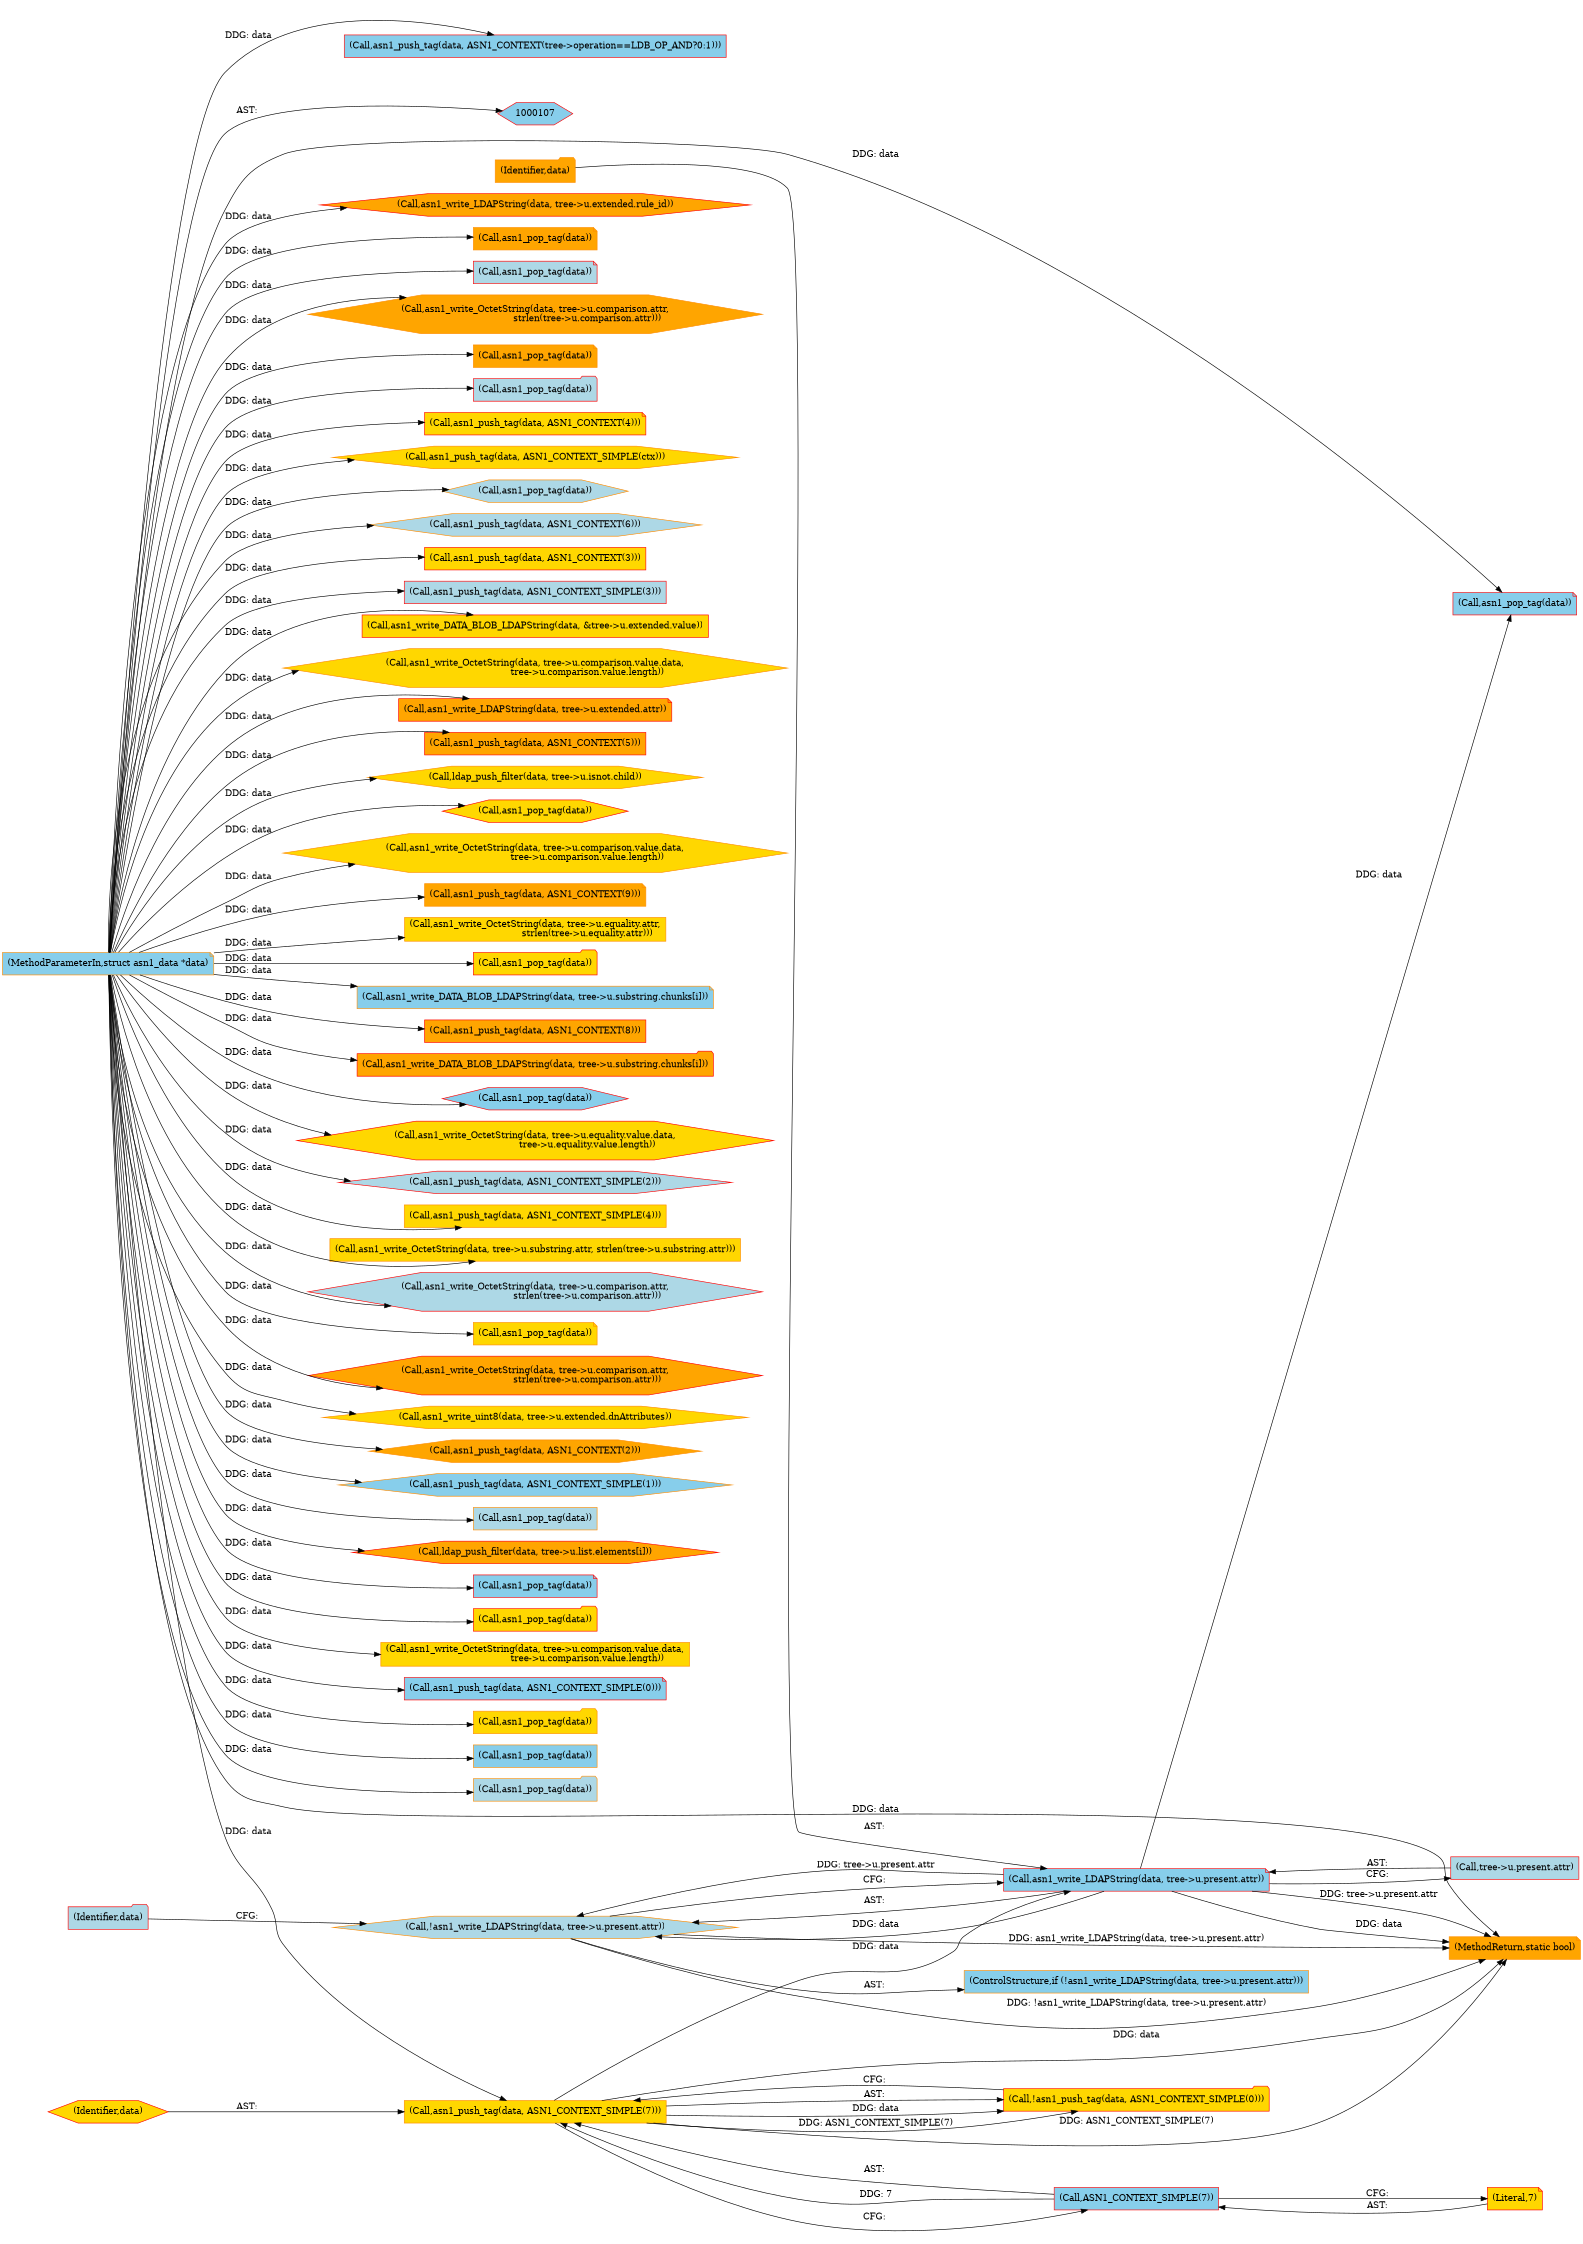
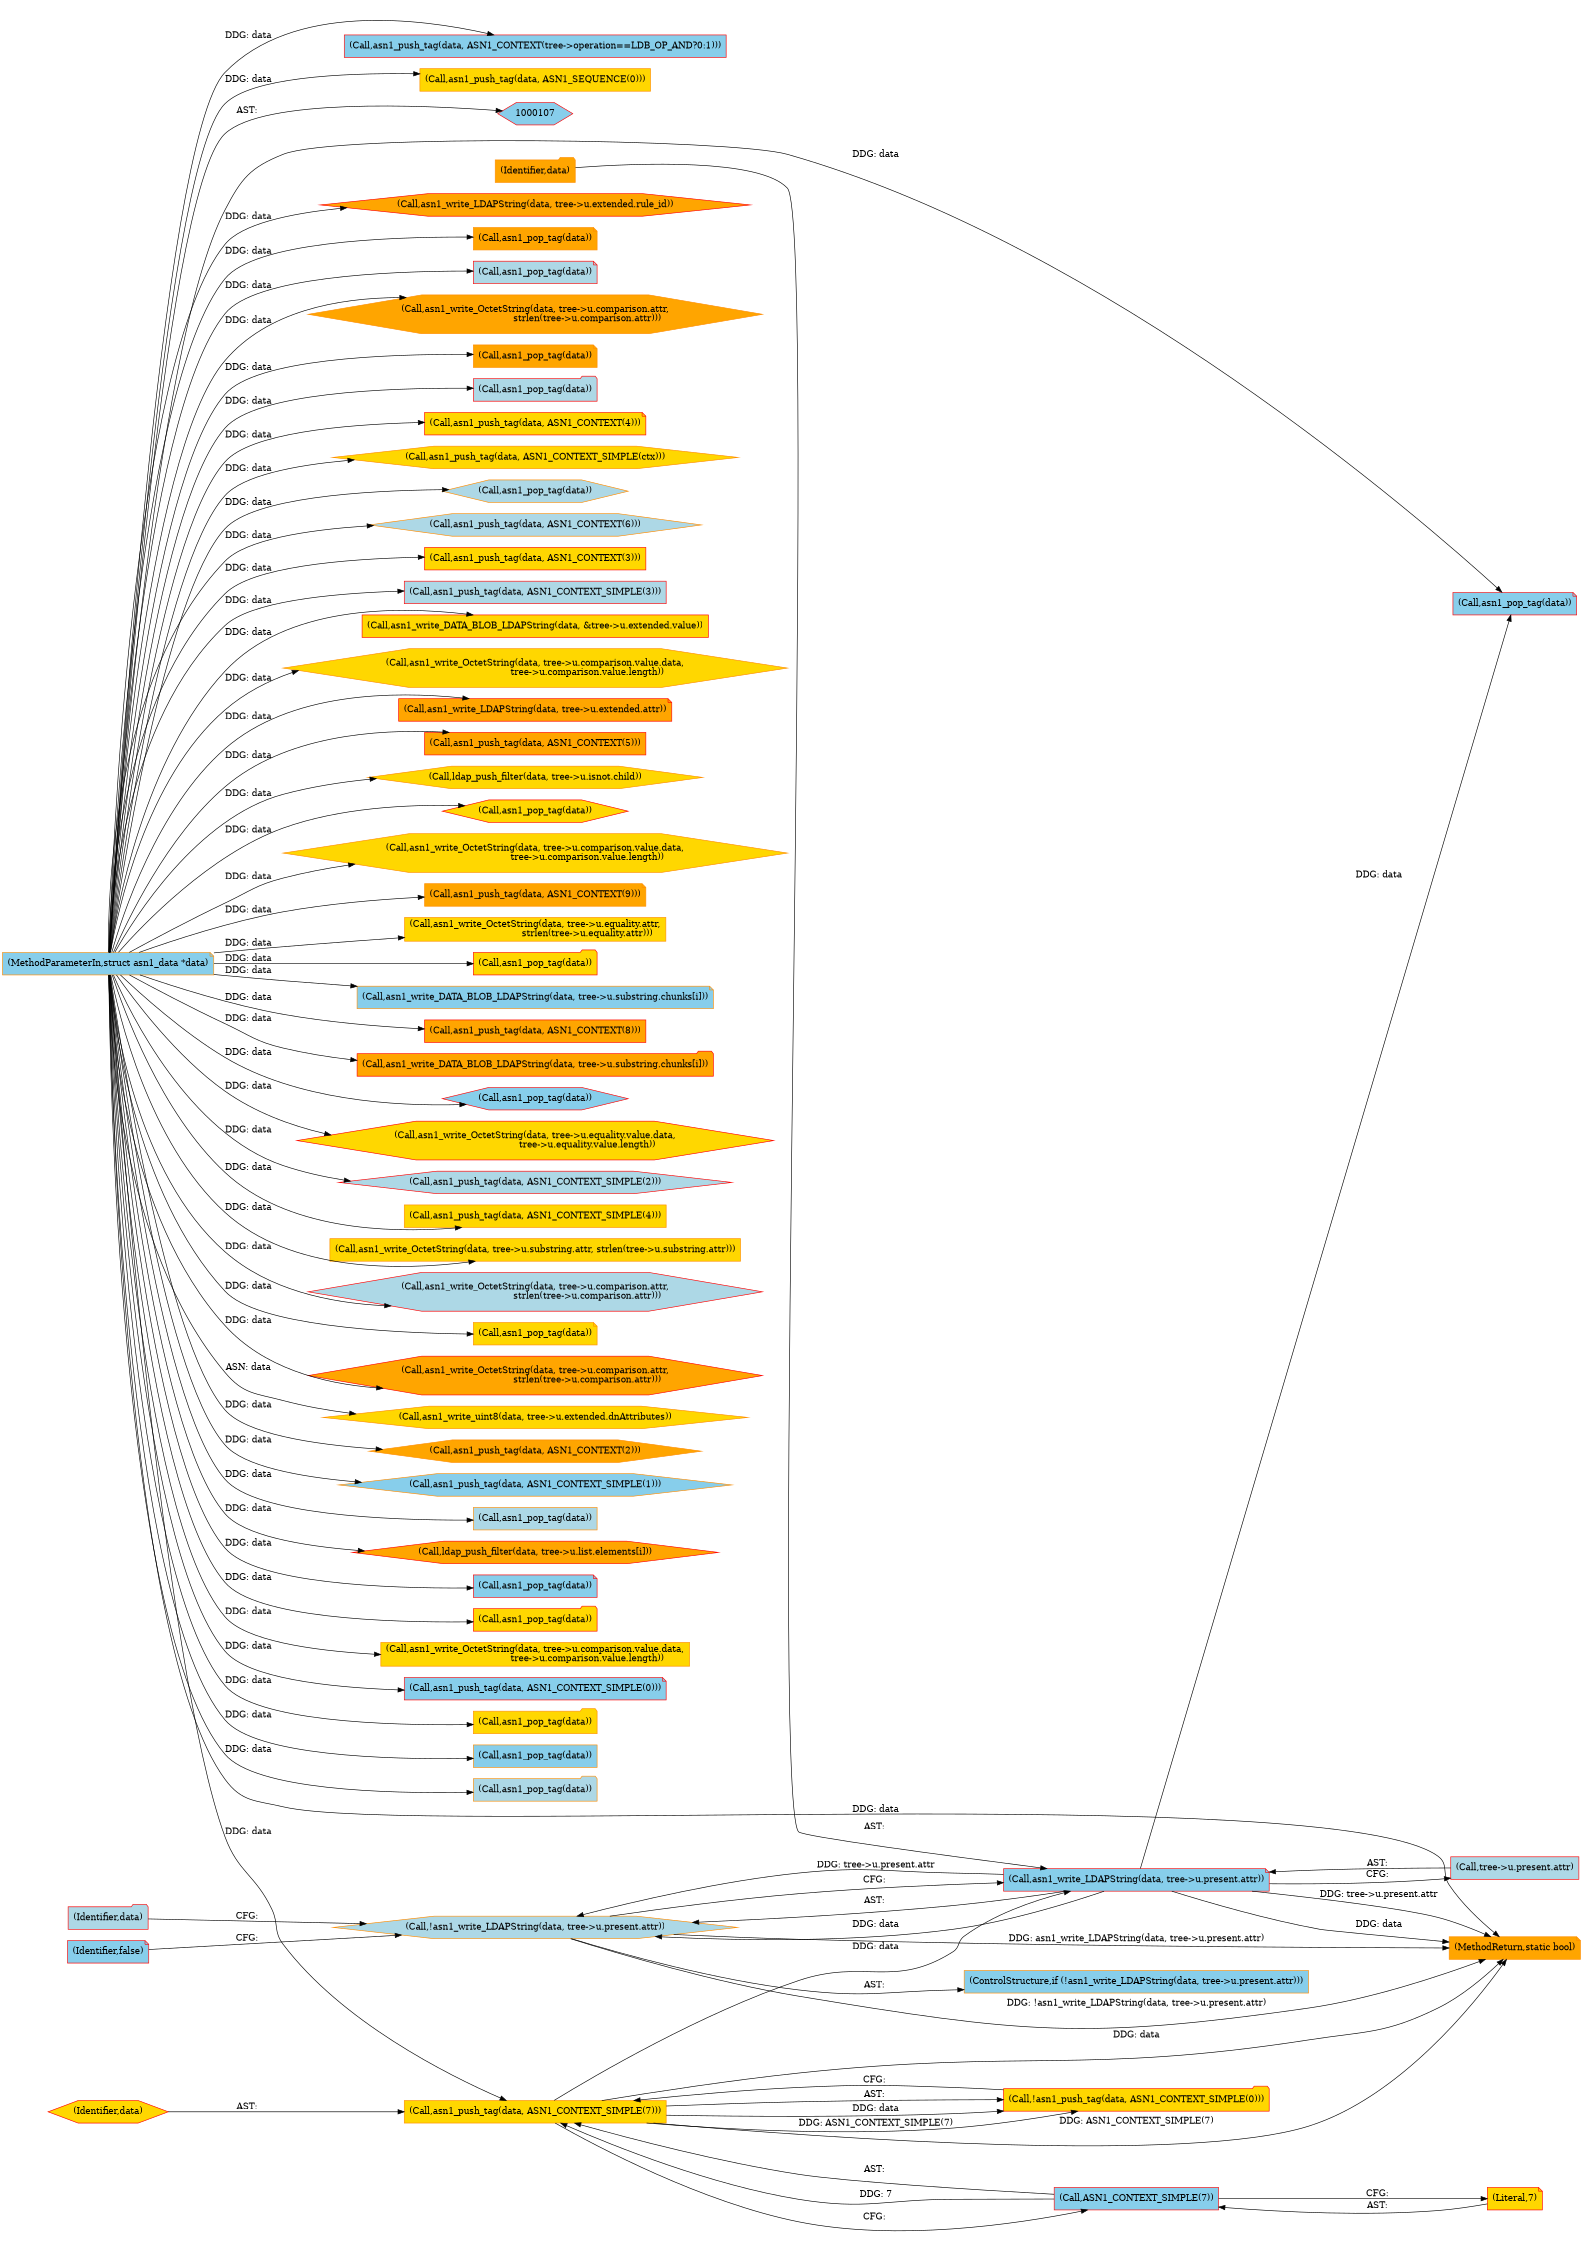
none -> (535, 80)
(248, 1368) -> (248, 1368)
none -> (108, 1952)
